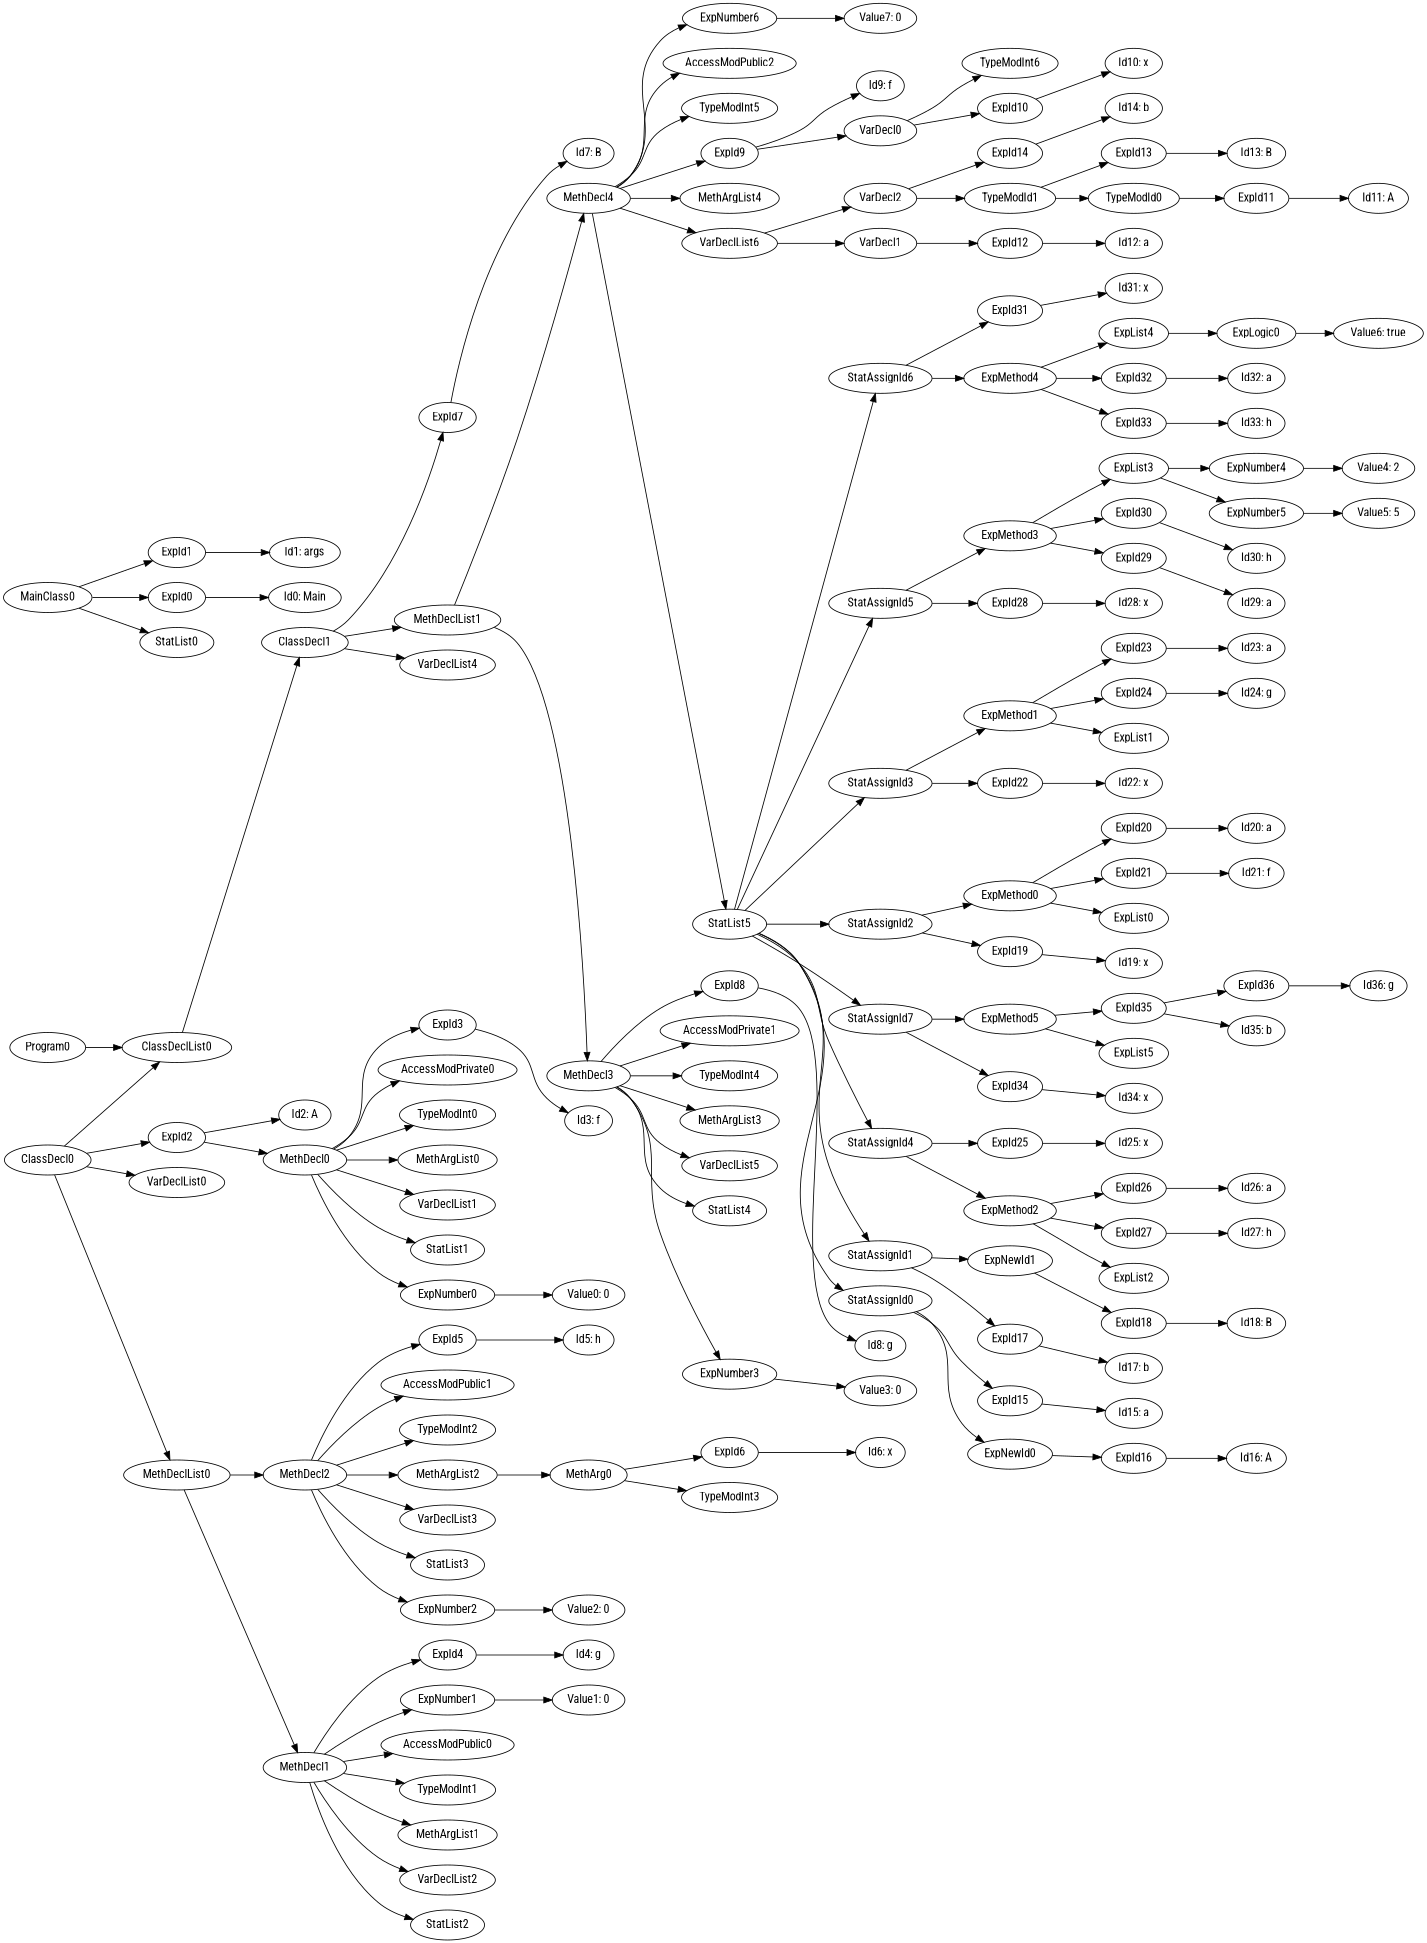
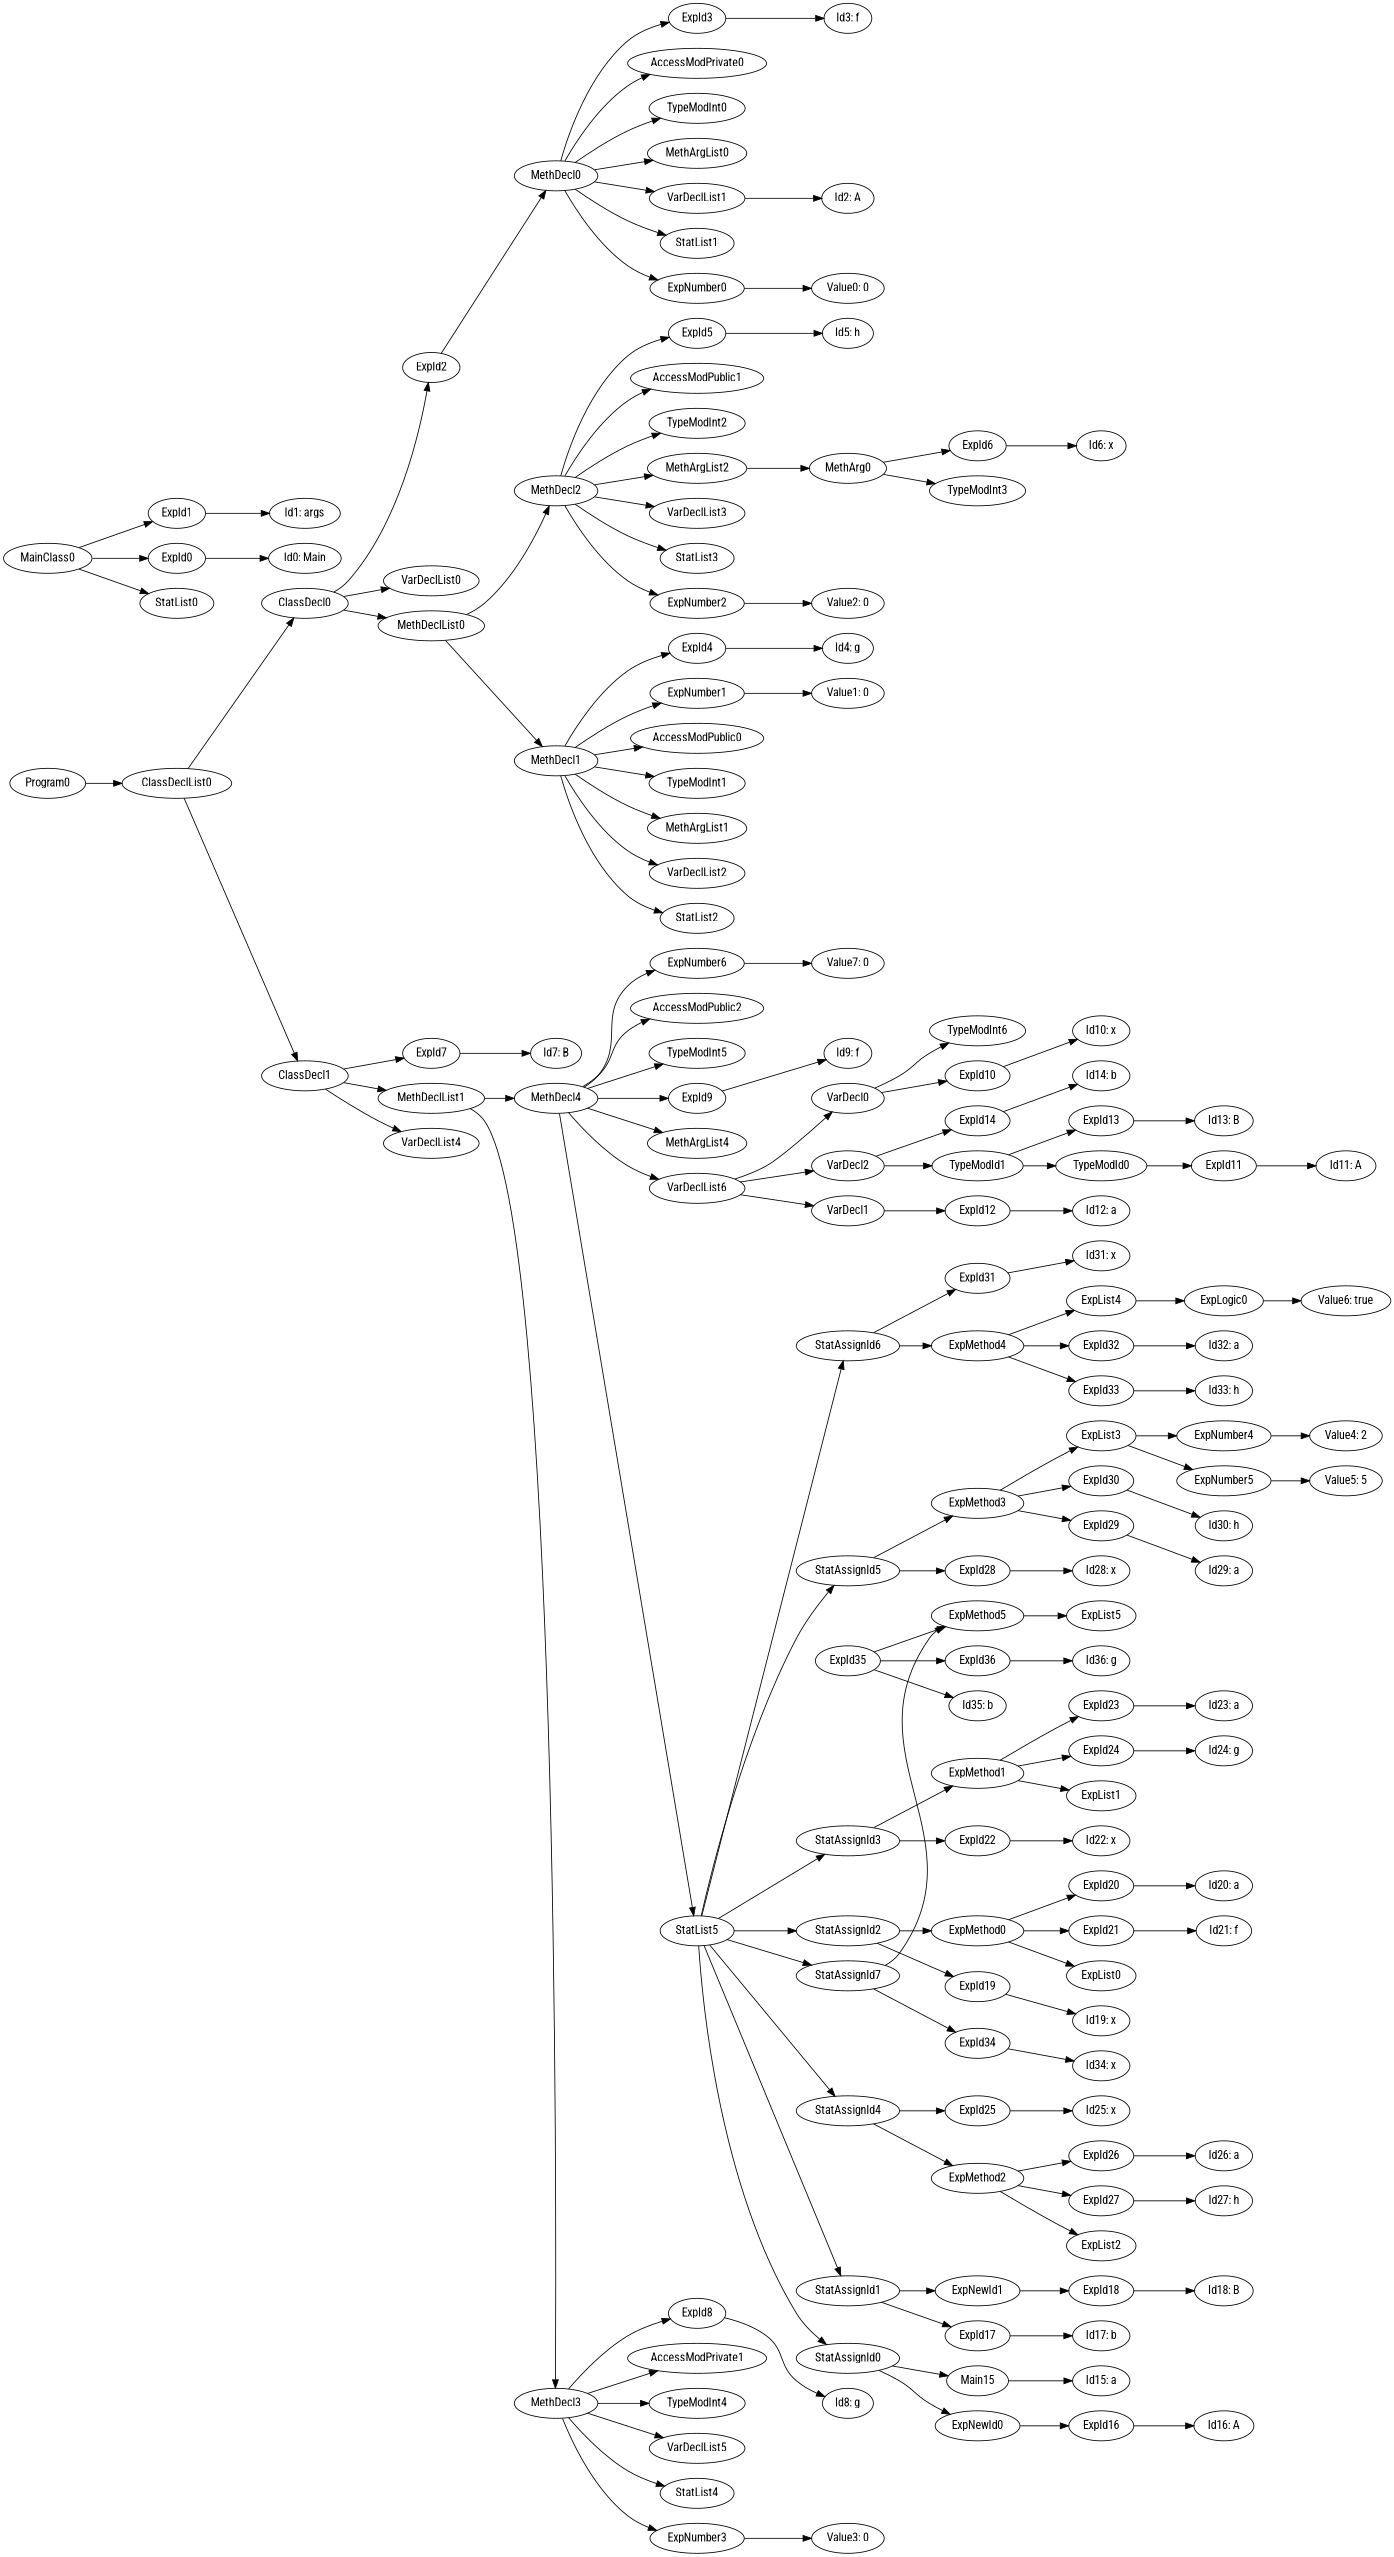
(797, 143) -> (784, 1154)
(1074, 1014) -> (906, 1641)
(109, 1107) -> (238, 697)
(730, 1121) -> none
(238, 1127) -> (779, 198)
(1010, 1401) -> (978, 2381)
